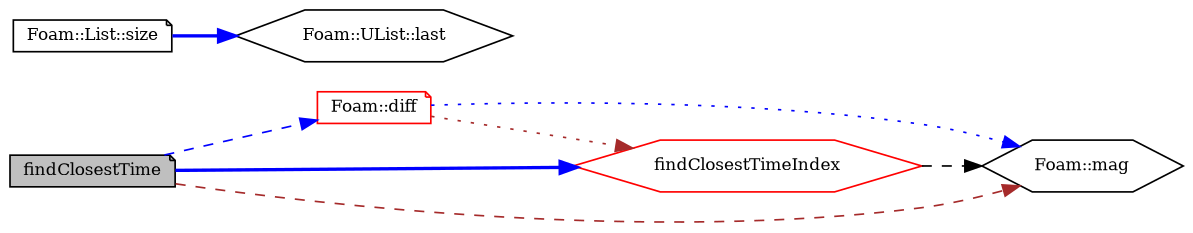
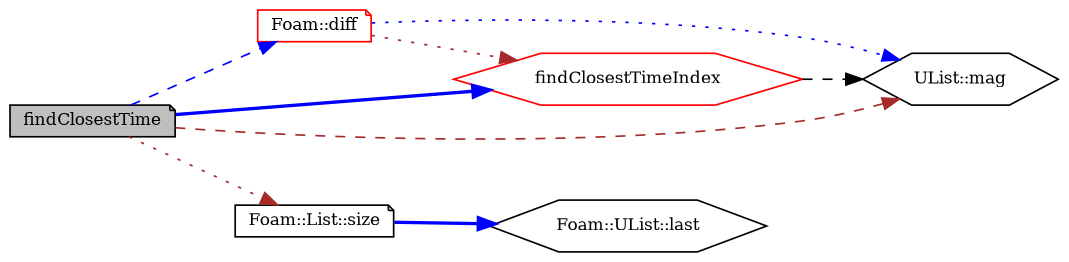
(1083, 166) -> (960, 79)
none -> (196, 167)
